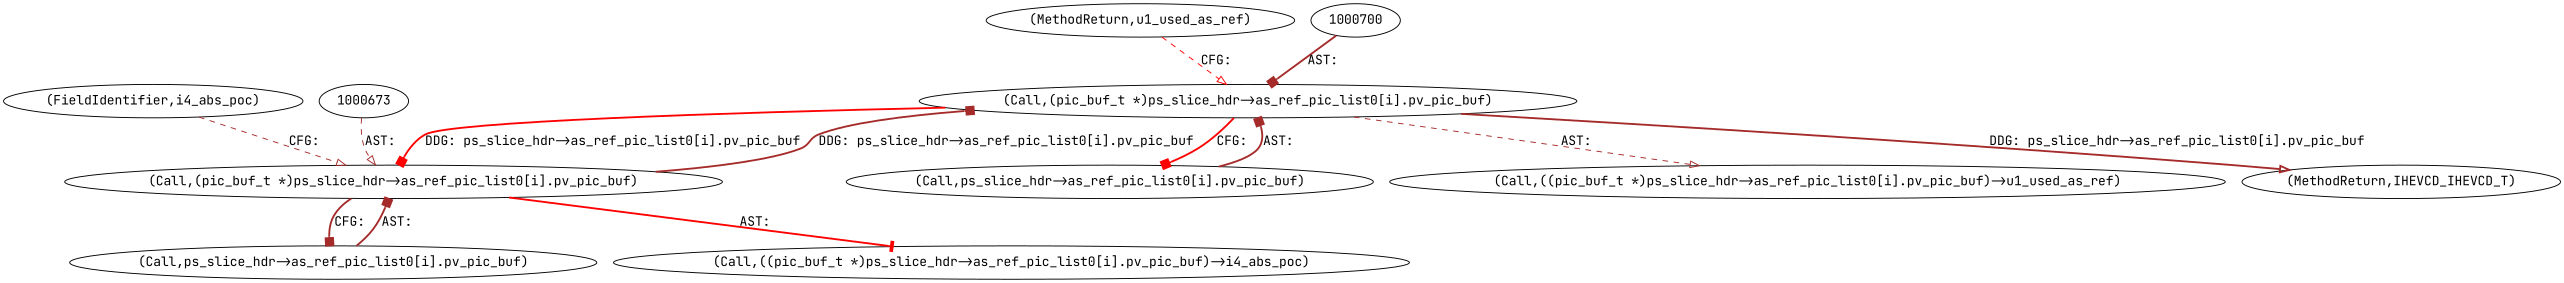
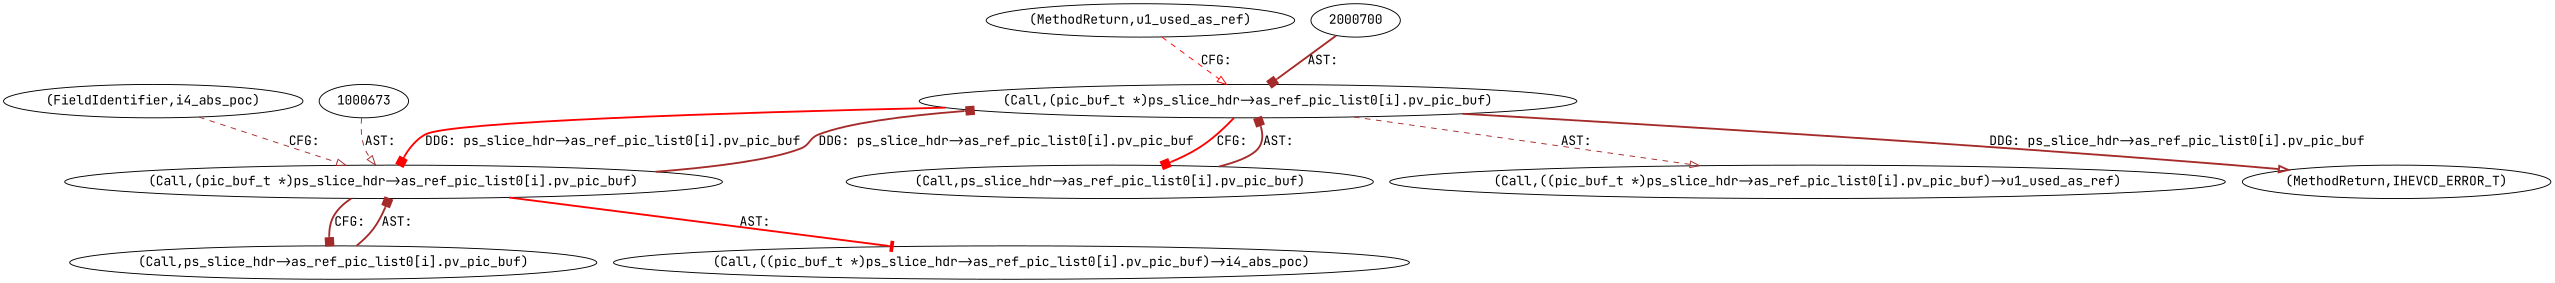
(1356, 20) -> (1356, 20)
(2401, 182) -> (2397, 182)
